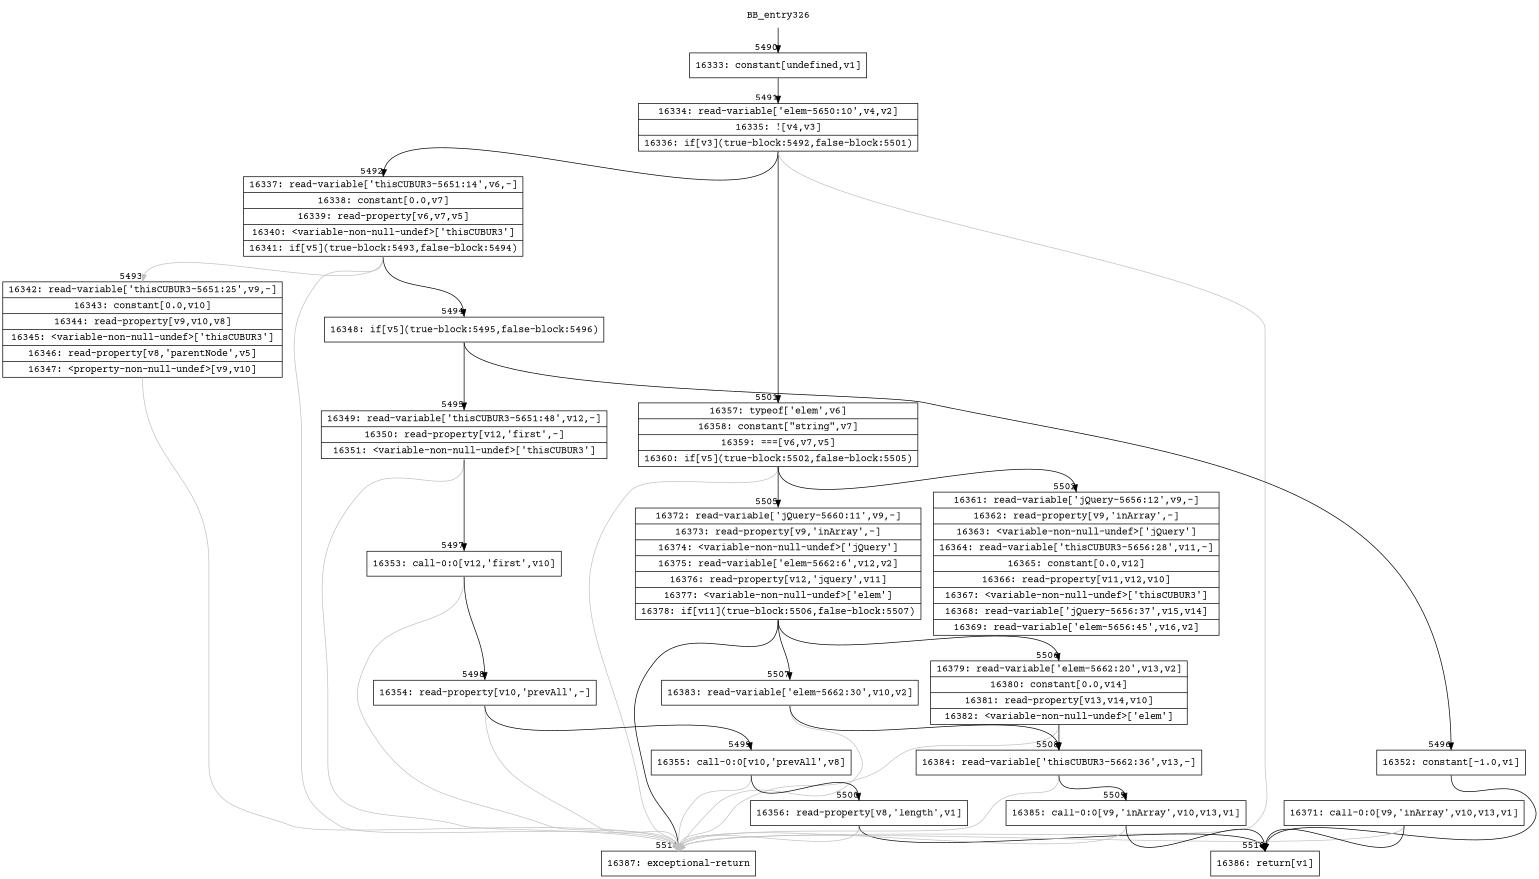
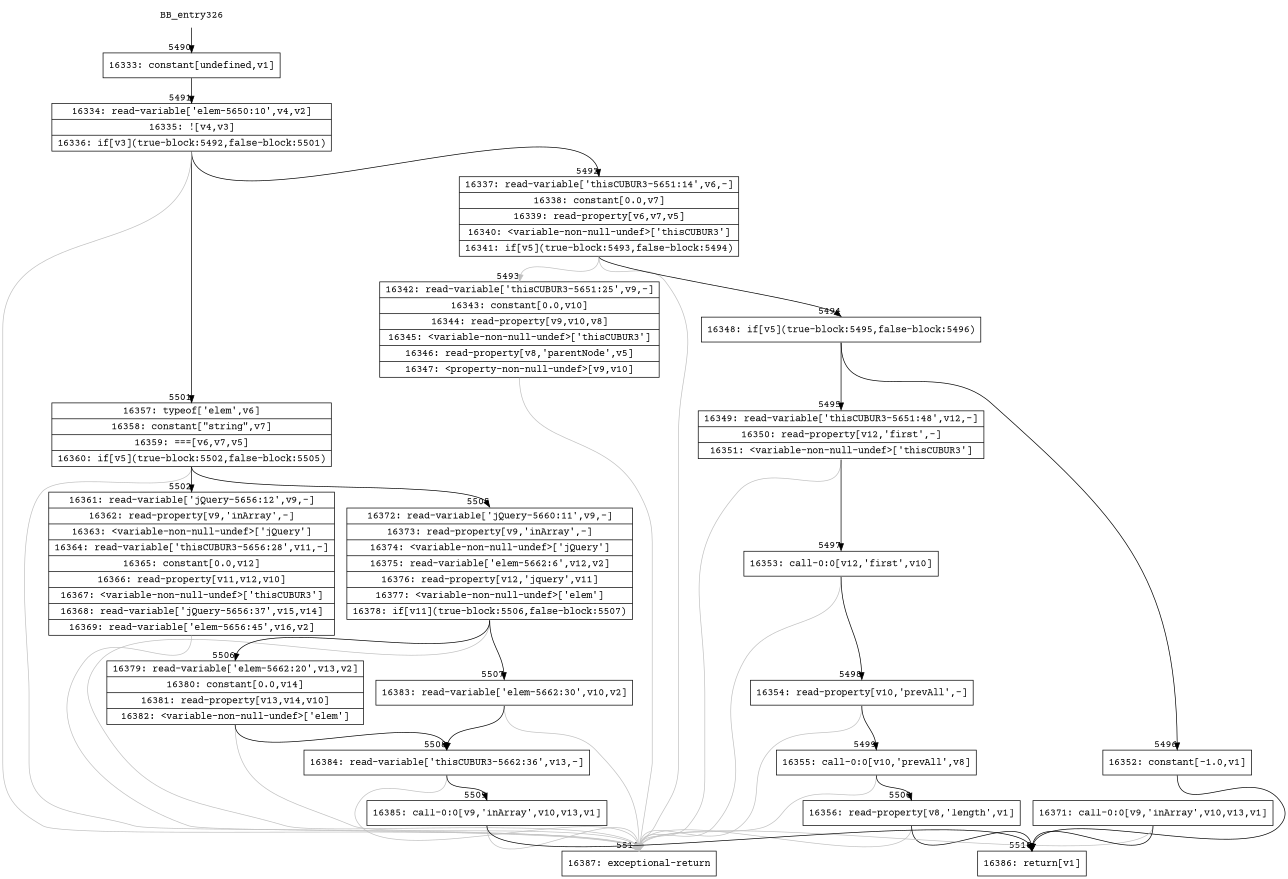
(641, 684) -> (128, 762)
none -> (176, 821)
